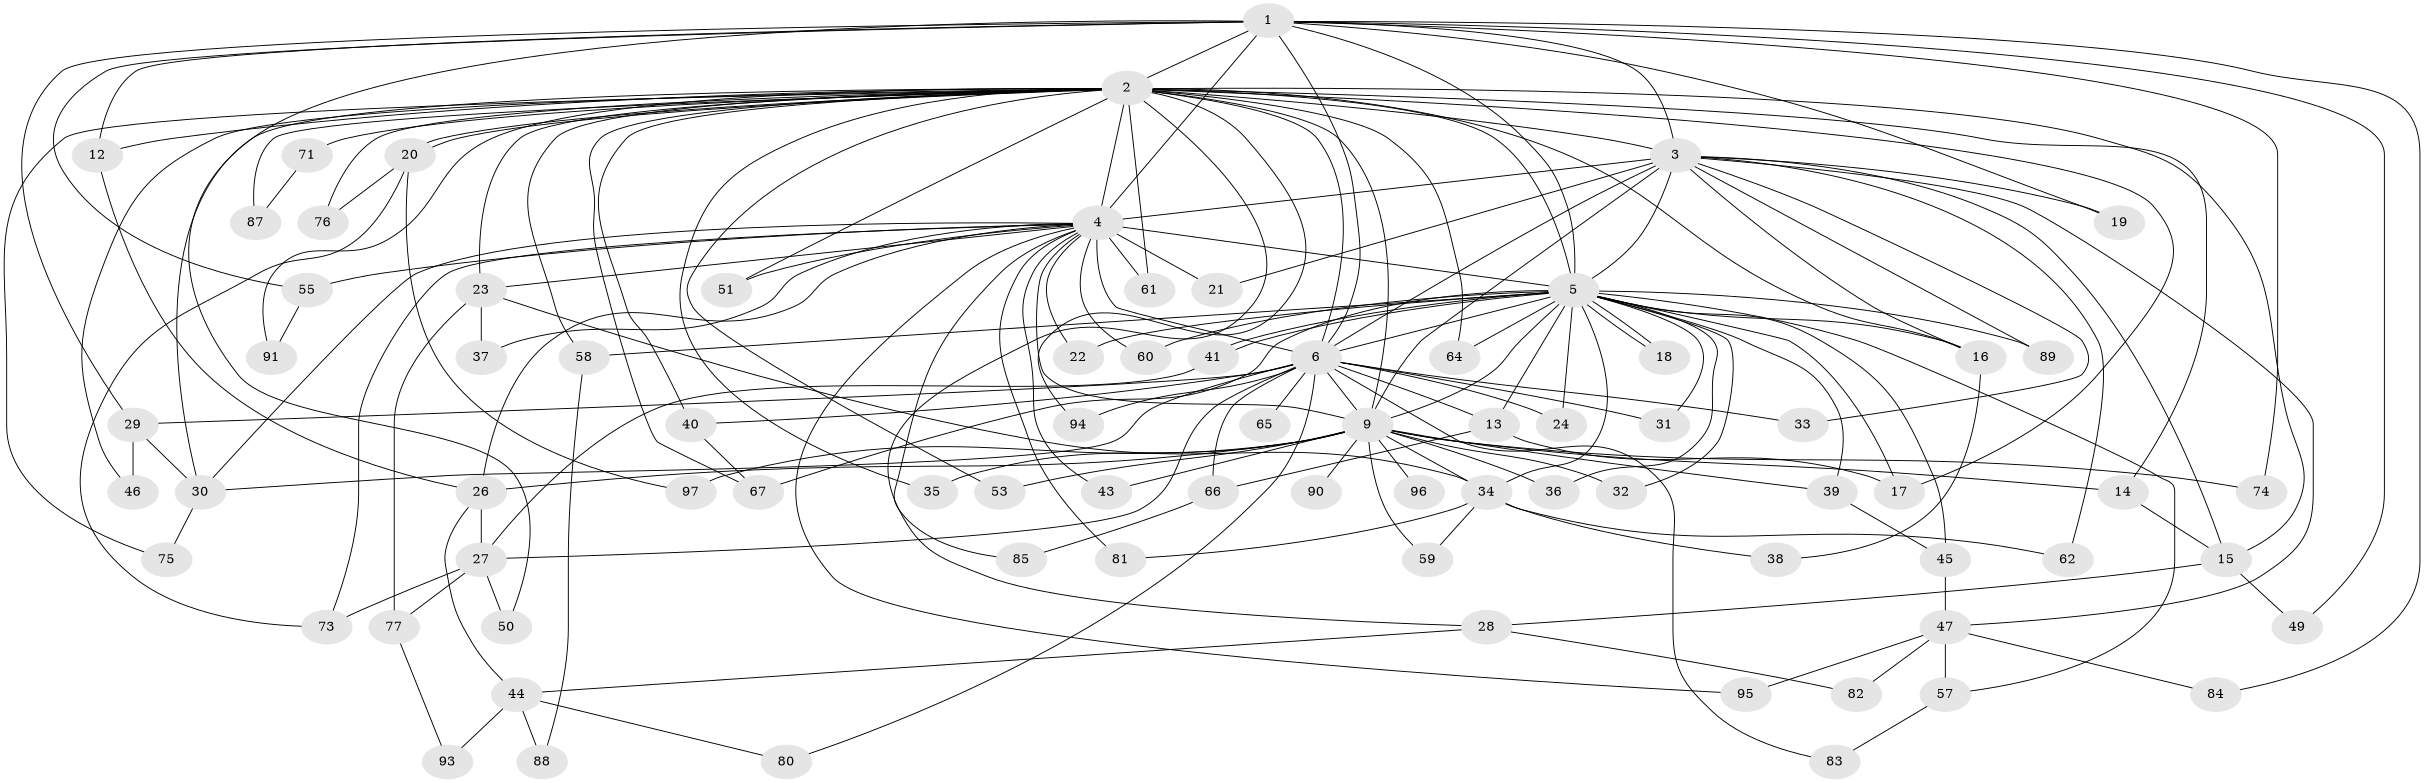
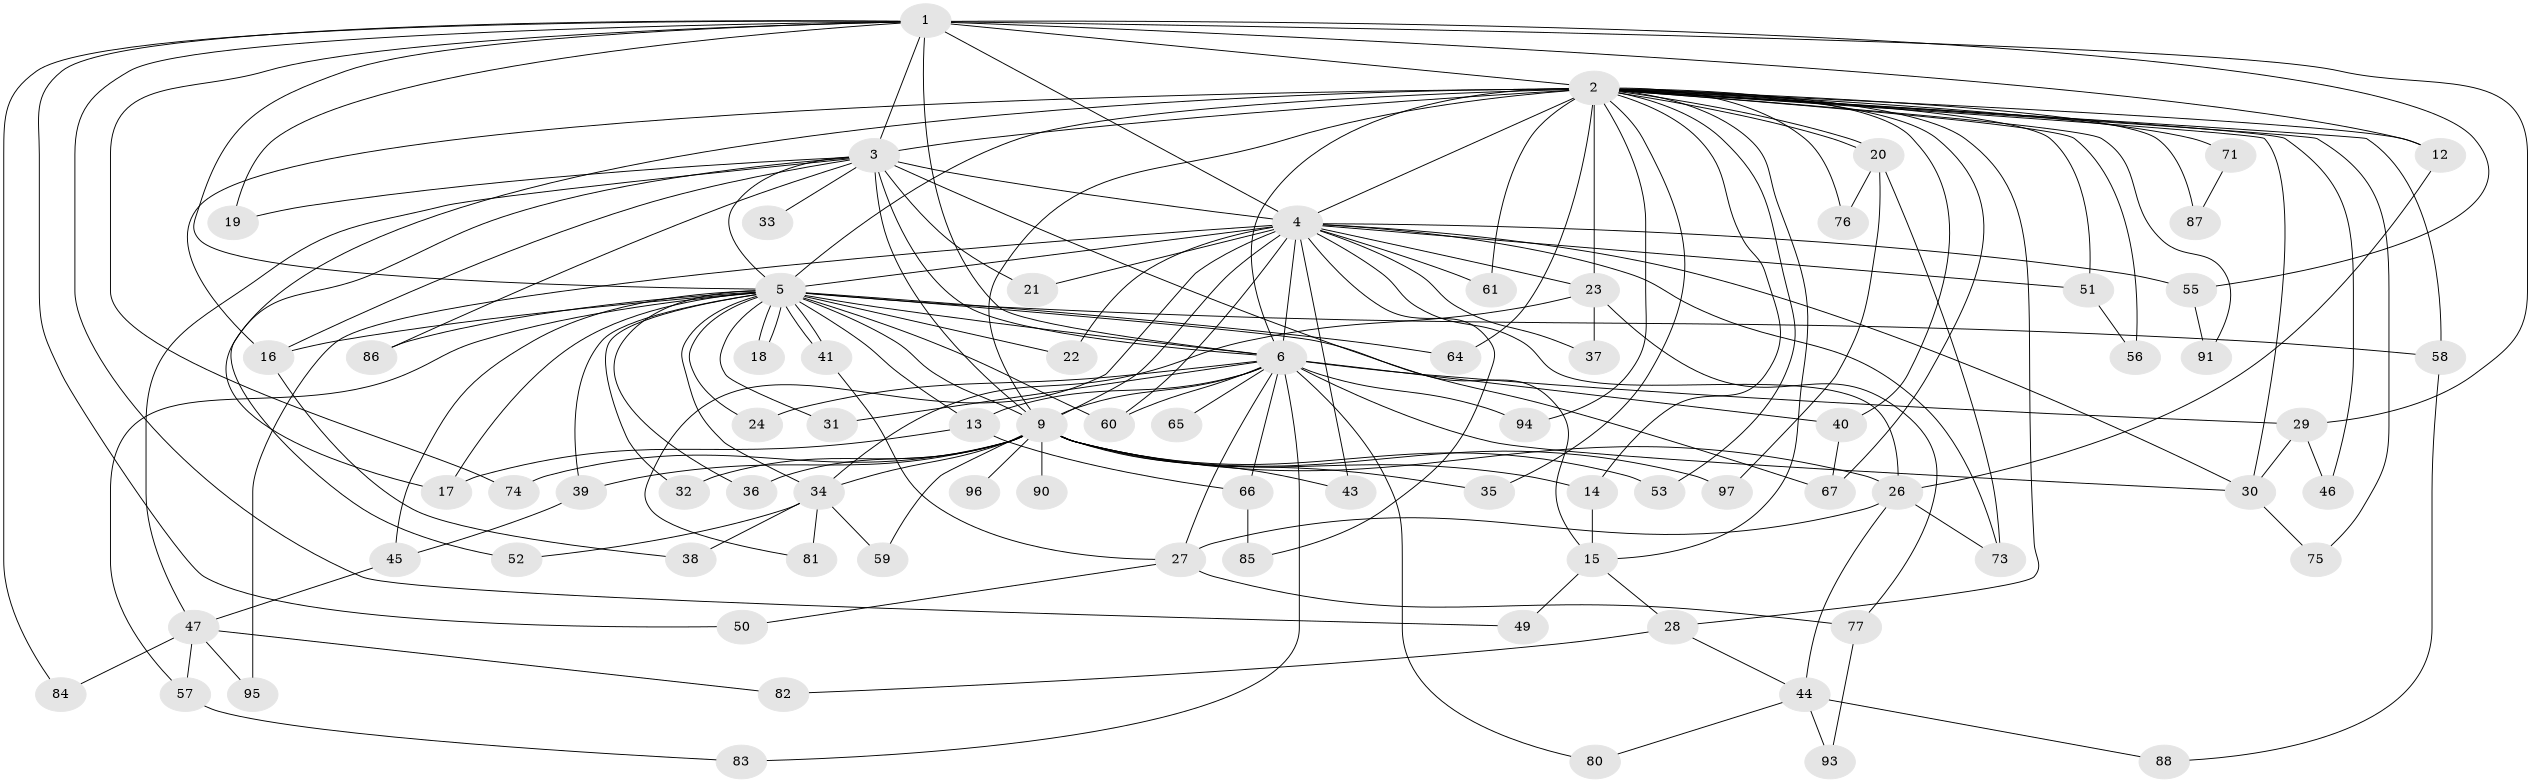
(2048, 358) -> (372, 358)
none -> (2135, 358)
(1549, 390) -> (1185, 393)
(2068, 560) -> (517, 560)
(403, 592) -> (1949, 526)
